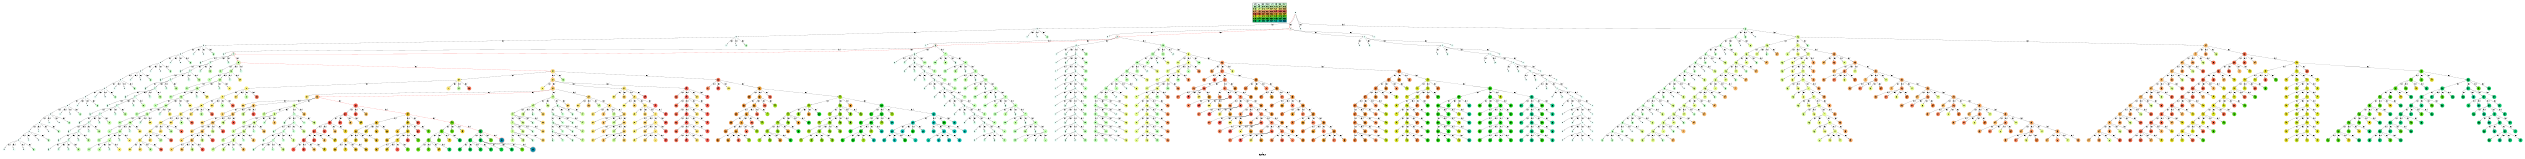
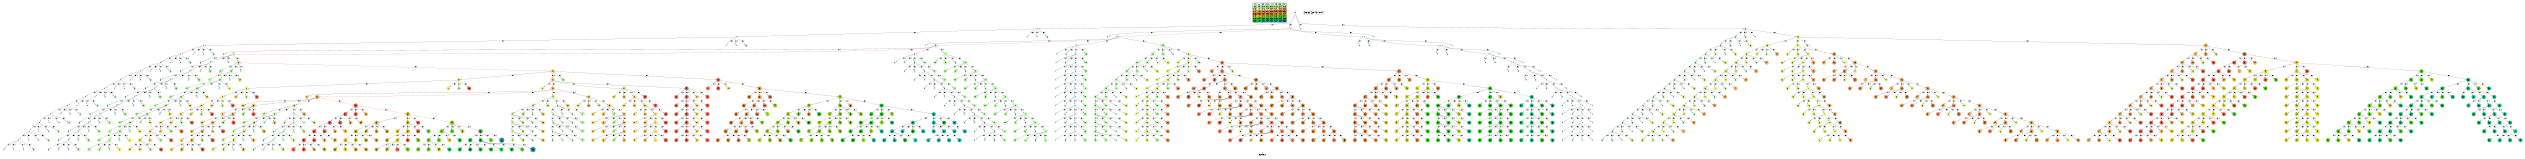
none -> (1314, 13)
